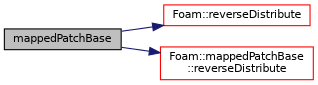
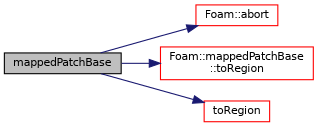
(237, 15) -> (237, 15)
(237, 63) -> (237, 63)
none -> (237, 111)
